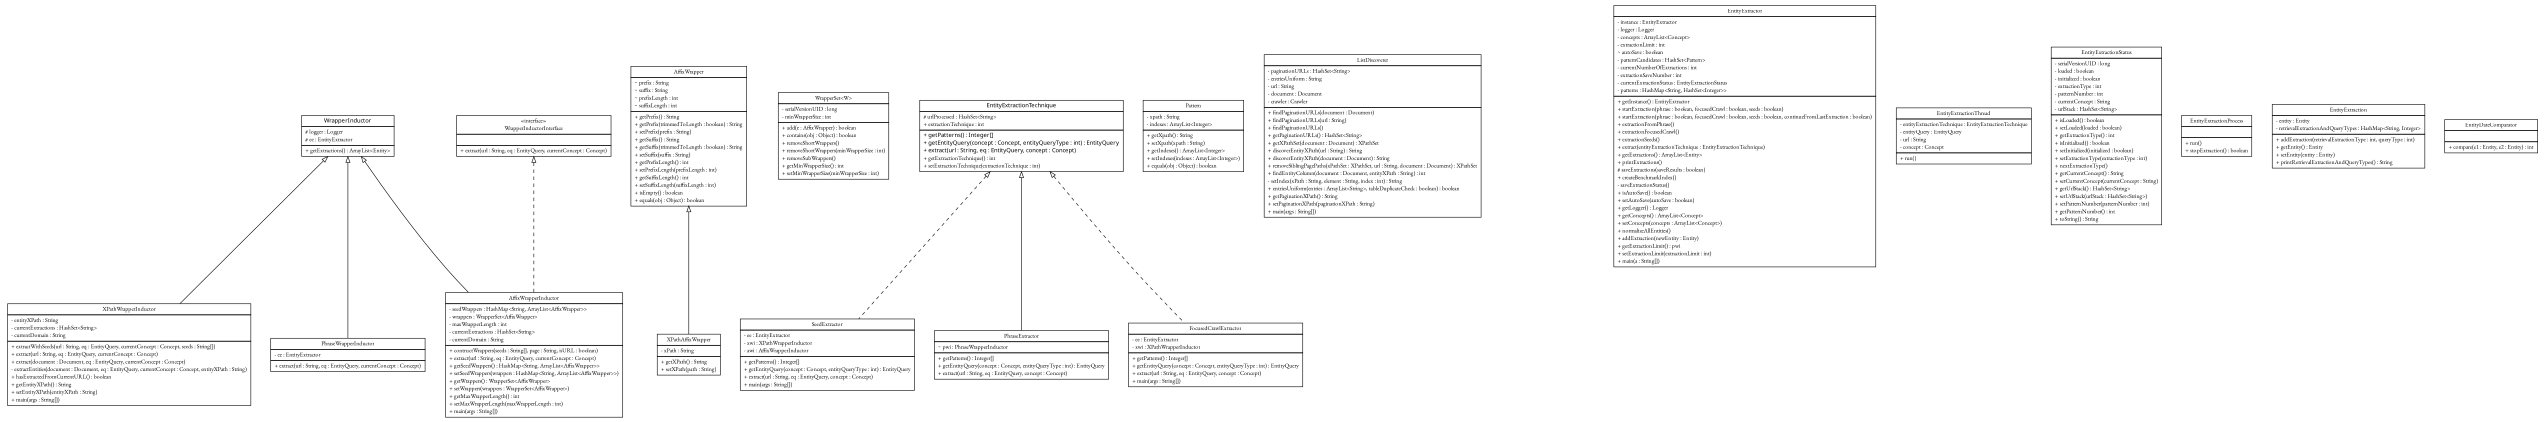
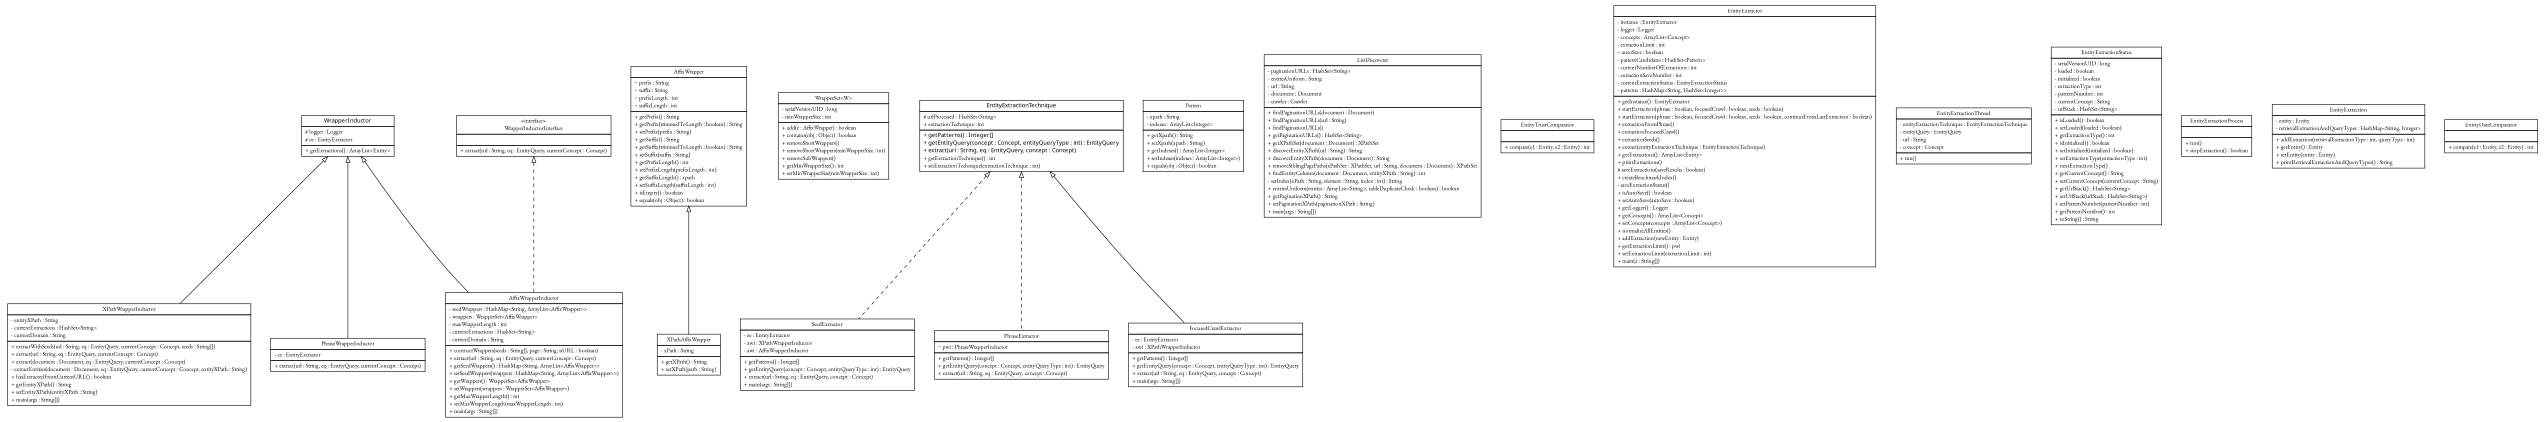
none -> (1547, 136)
(662, 177) -> (665, 177)
(1117, 251) -> (1117, 251)
(1022, 254) -> (1022, 254)
